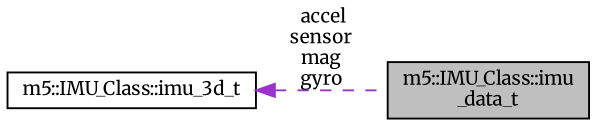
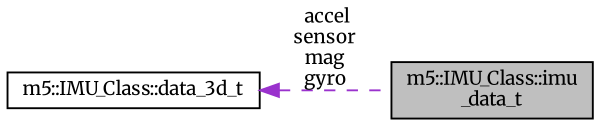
(132, 90) -> (134, 90)
